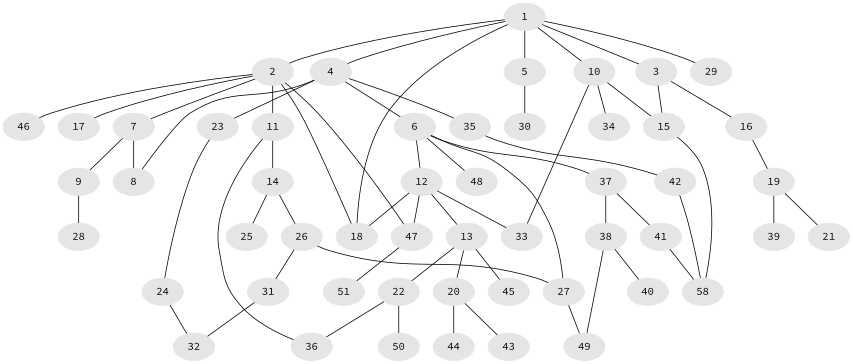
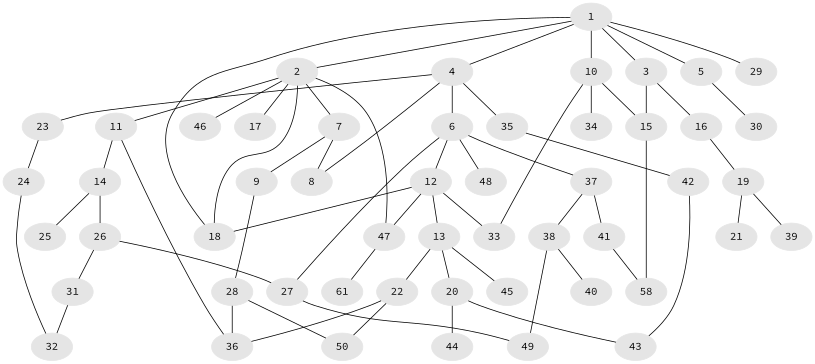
(692, 236) -> (685, 271)
(344, 292) -> (342, 292)
none -> (232, 319)
none -> (287, 319)
